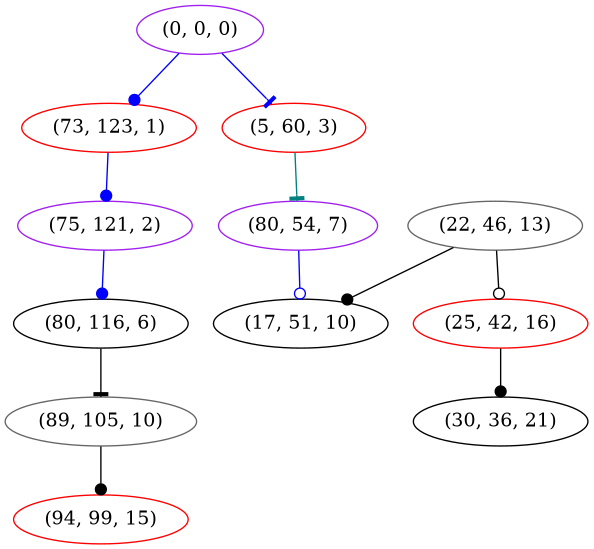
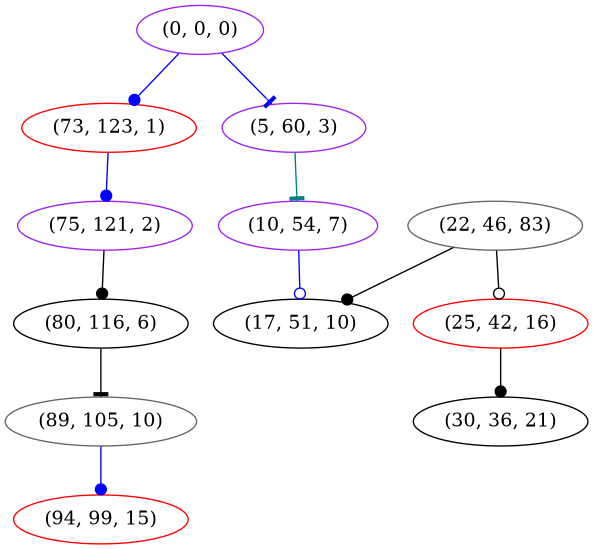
(294, 128) -> (294, 128)
(298, 226) -> (298, 226)
(495, 226) -> (495, 226)
(103, 269) -> (103, 269)
(101, 465) -> (101, 465)
